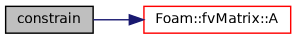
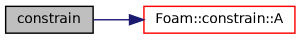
(217, 20) -> (219, 20)
